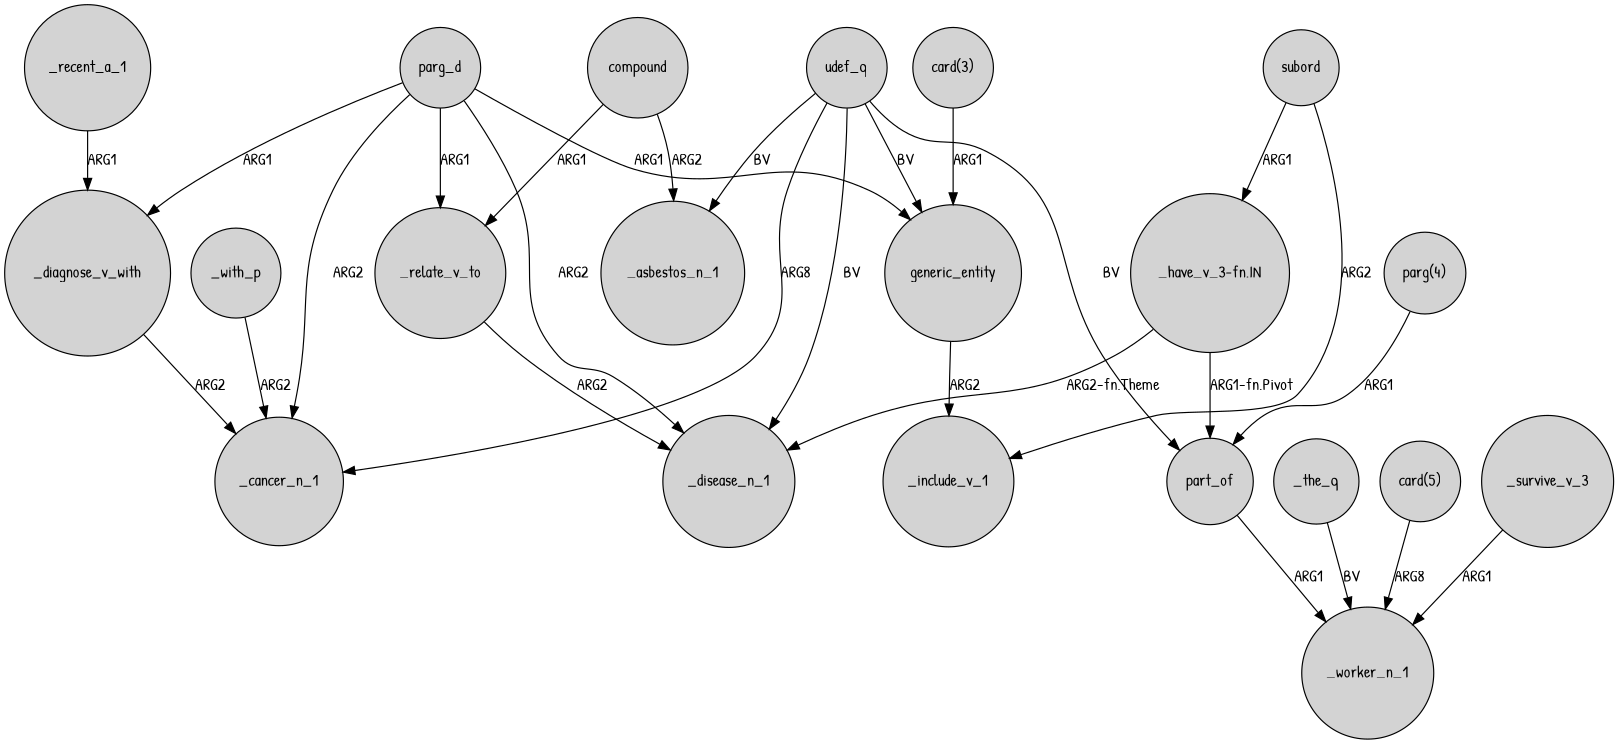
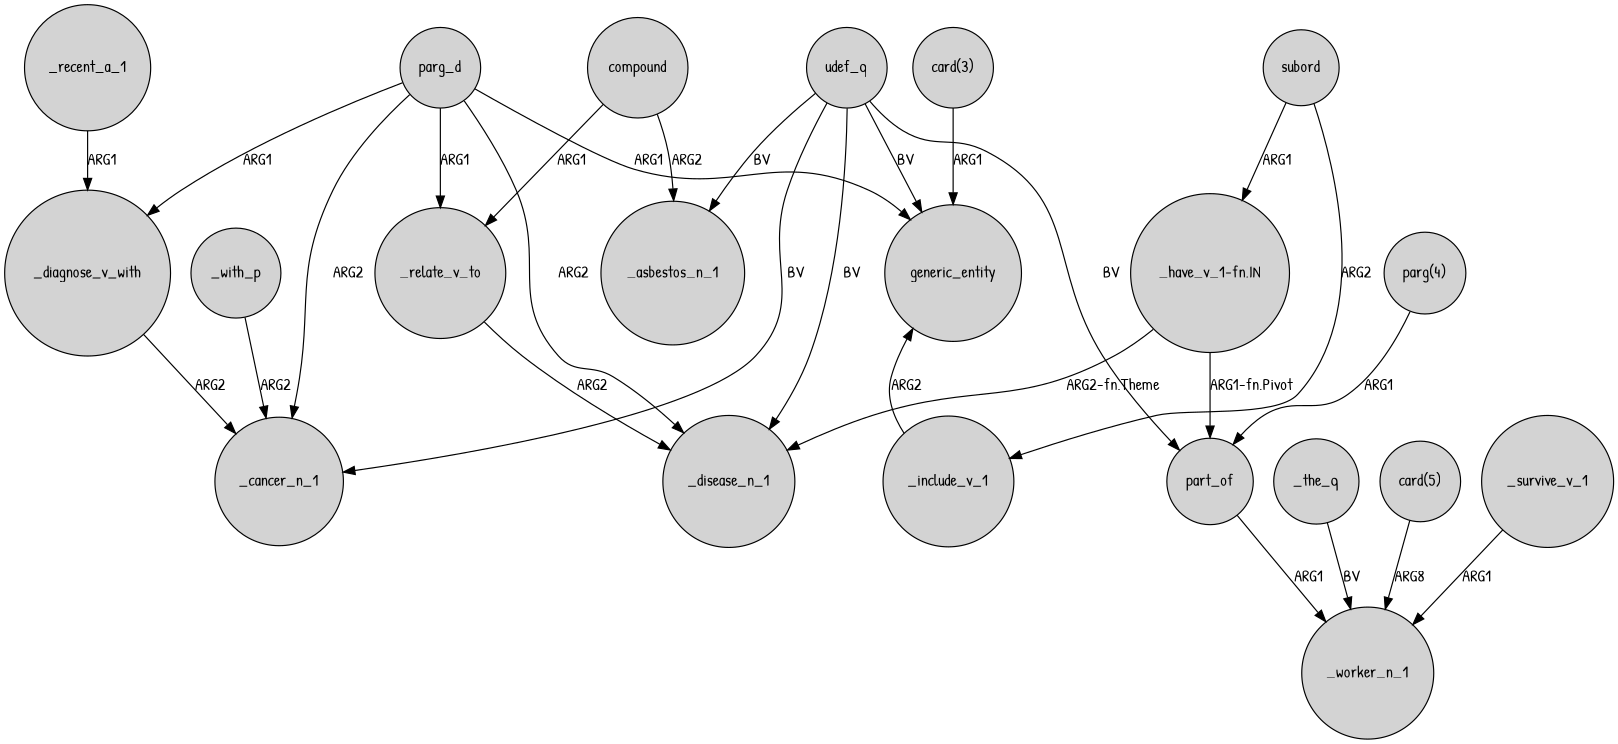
(796, 273) -> (796, 273)
(1210, 273) -> (1210, 273)
(950, 373) -> (890, 386)
(1548, 481) -> (1548, 481)
